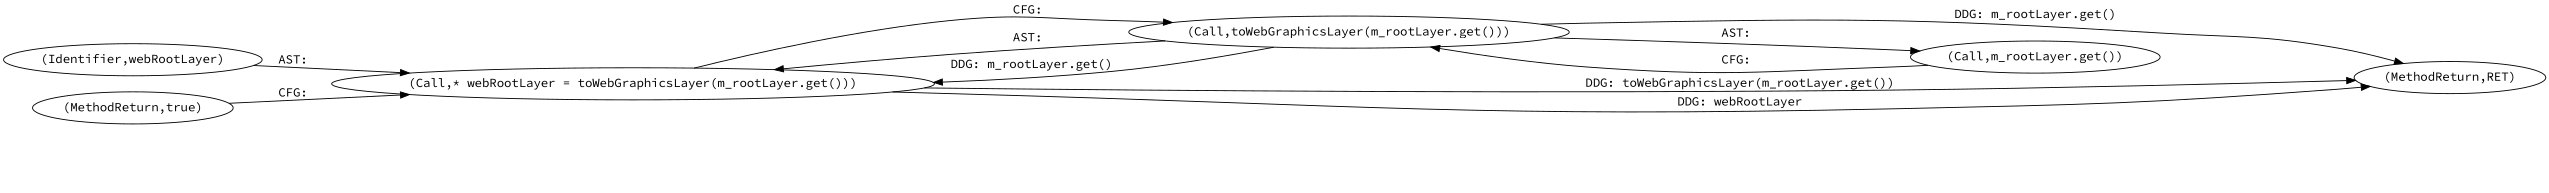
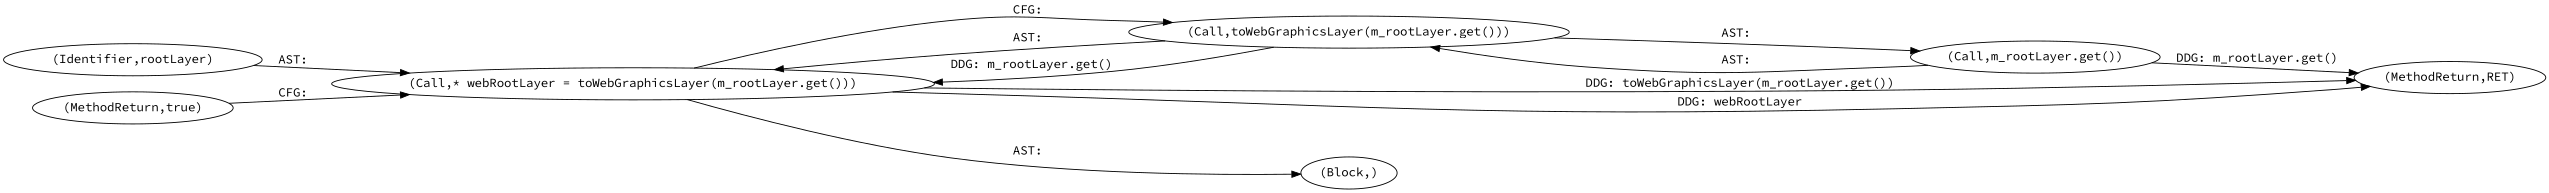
(1969, 23) -> (2250, 68)
(133, 60) -> (133, 60)
(1740, 60) -> (1740, 60)
none -> (1349, 173)
